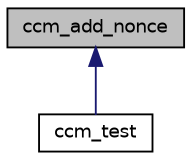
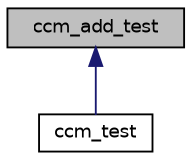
(96, 28) -> (96, 28)
